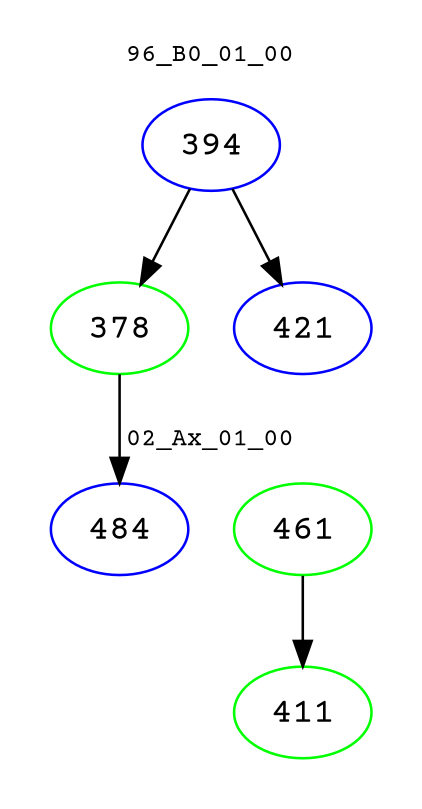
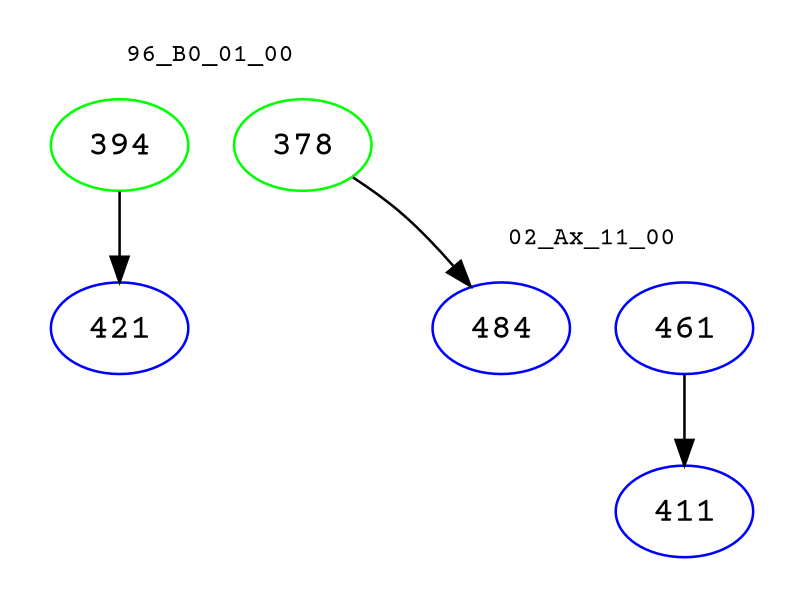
(211, 145) -> (120, 145)
(171, 225) -> none
(211, 439) -> (593, 238)
(303, 529) -> (684, 328)
(303, 712) -> (684, 511)
